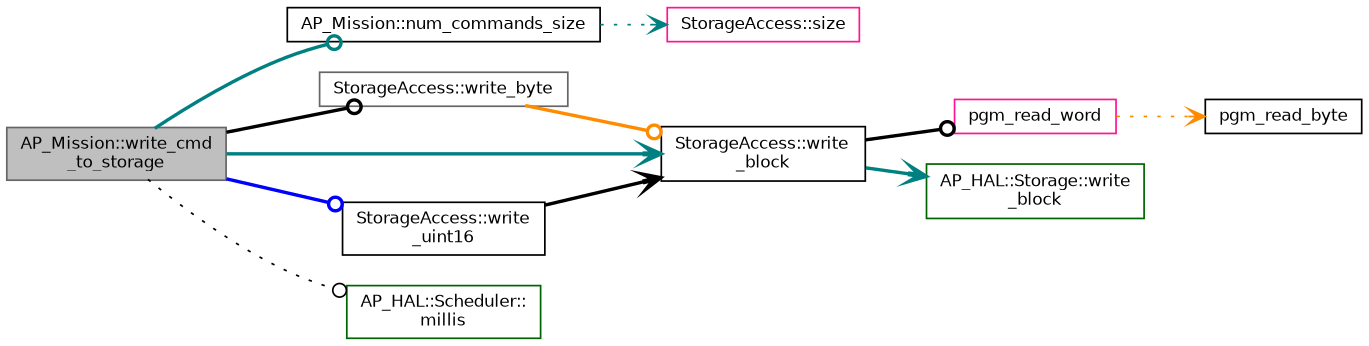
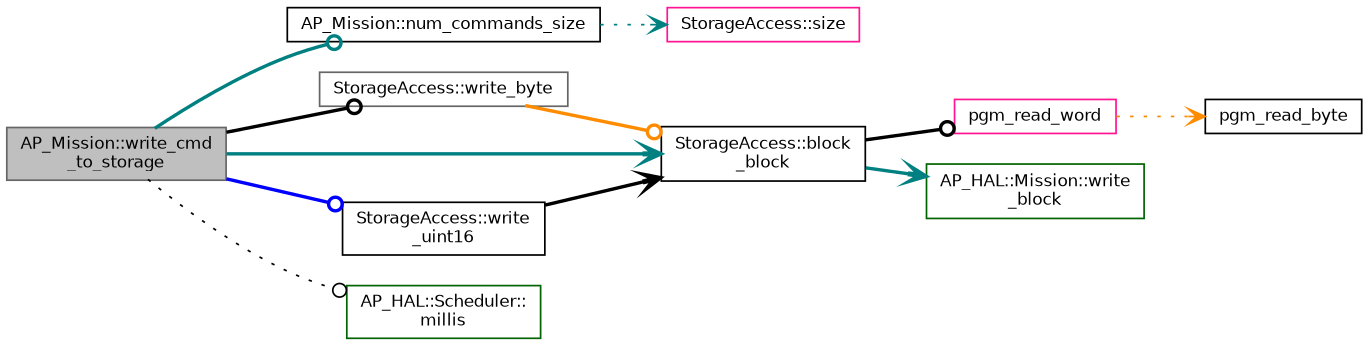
(763, 154) -> (763, 154)
(1035, 191) -> (1035, 191)
